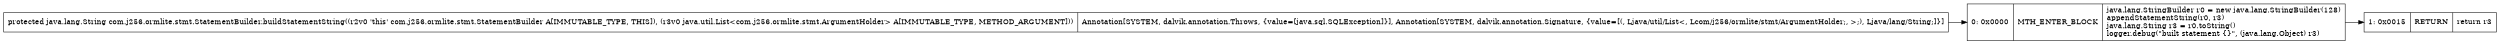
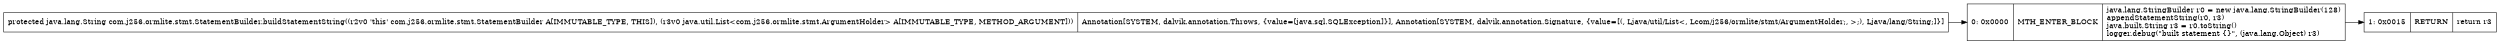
(2171, 26) -> (2172, 26)
